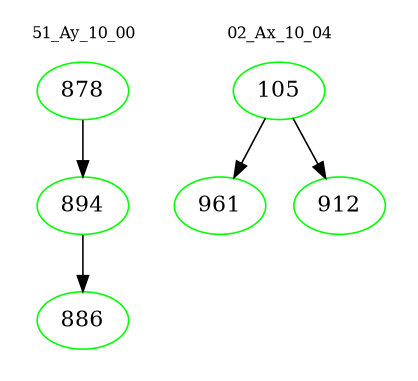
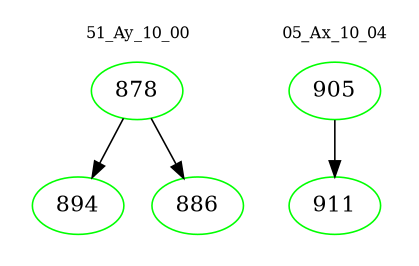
(280, 34) -> (335, 34)
(279, 91) -> (335, 91)
(220, 206) -> (335, 206)
(340, 206) -> none
(83, 255) -> (164, 141)
